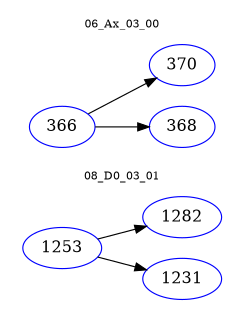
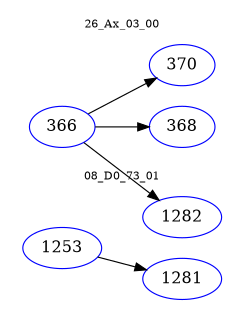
(122, 25) -> (122, 25)
(122, 177) -> (122, 177)
(117, 234) -> (124, 173)
(182, 279) -> (182, 279)
